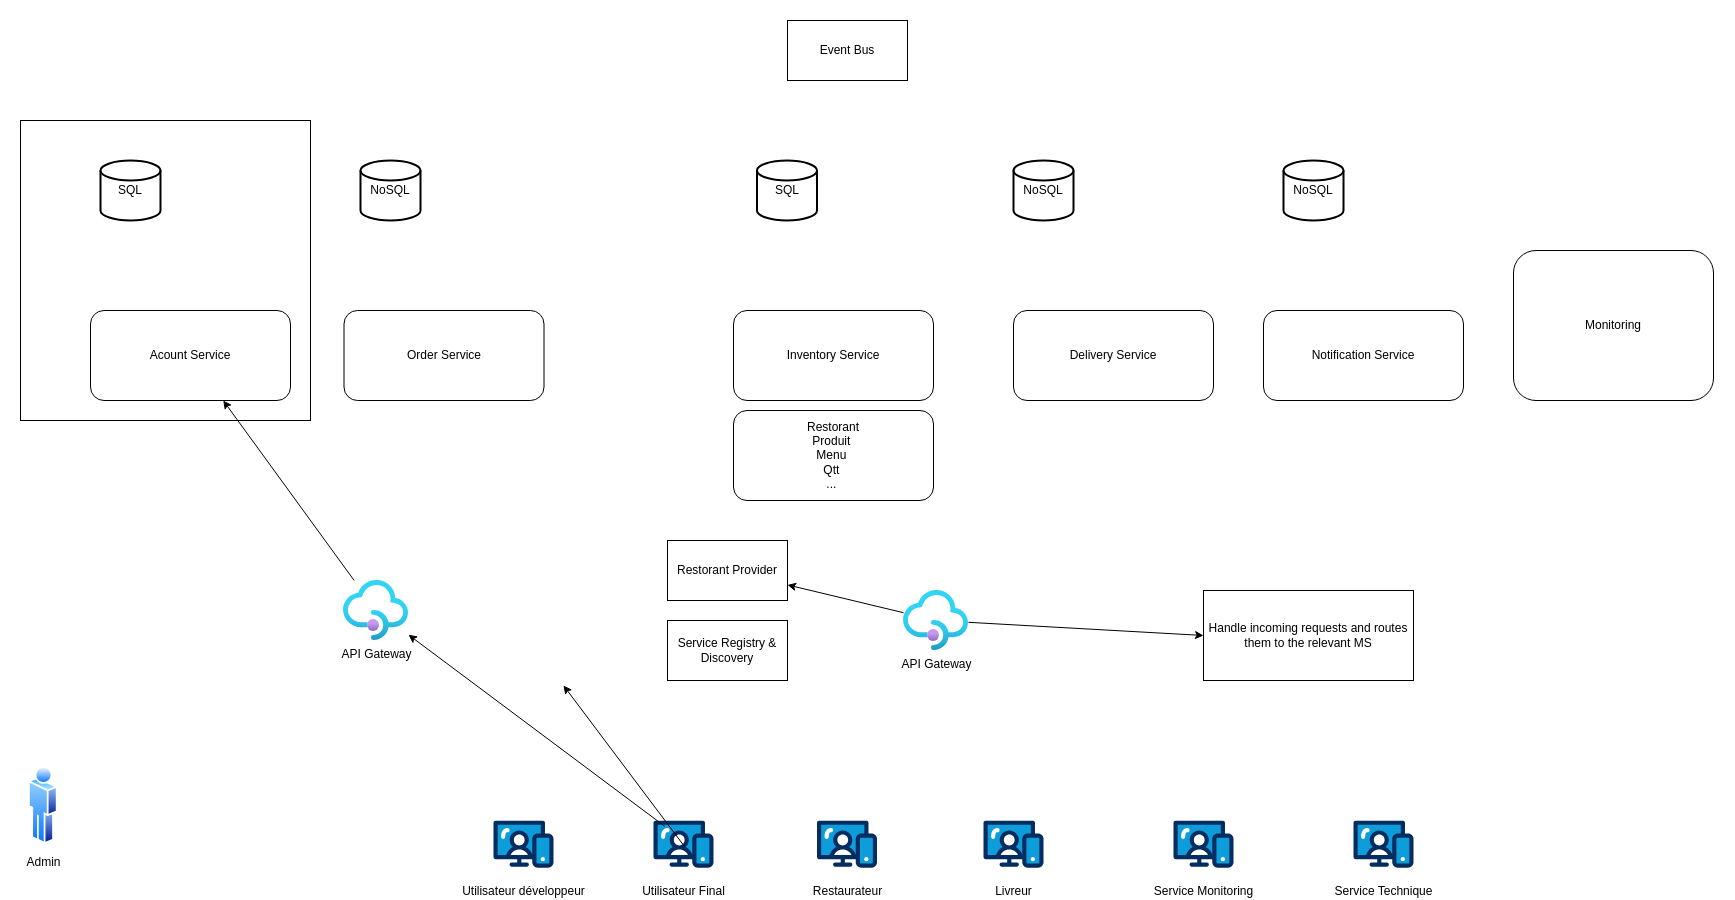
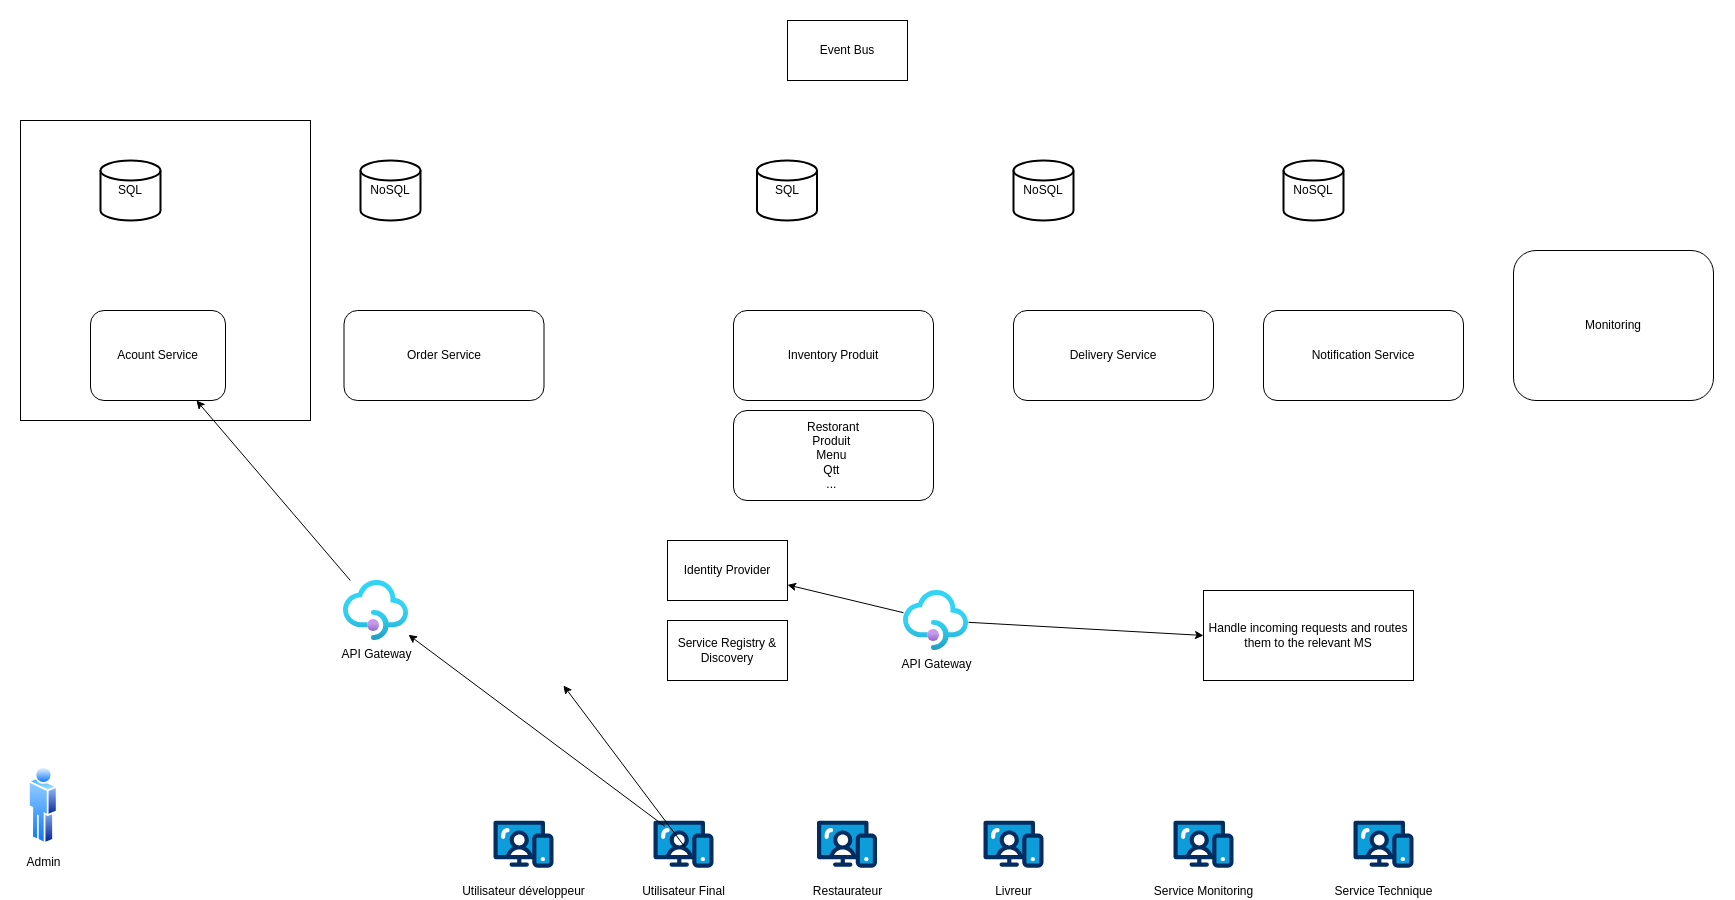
(191, 356) -> (158, 356)
(834, 356) -> (834, 356)
(728, 571) -> (728, 571)
